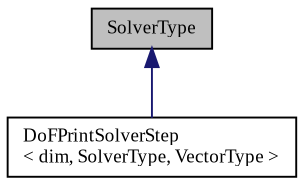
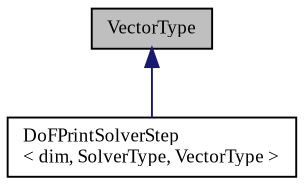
(152, 29) -> (152, 29)
